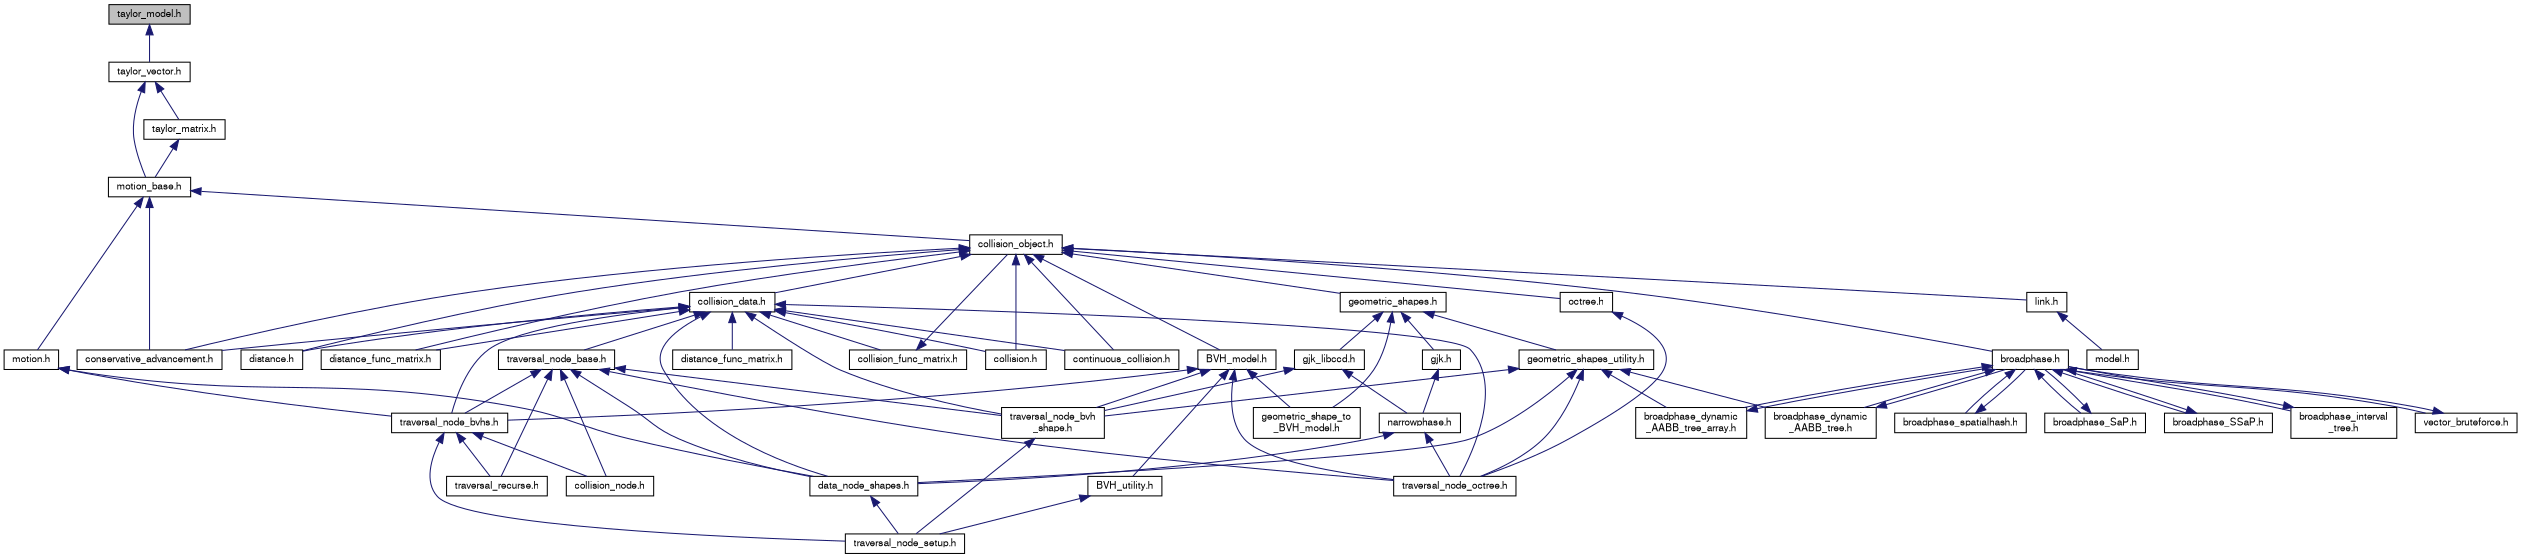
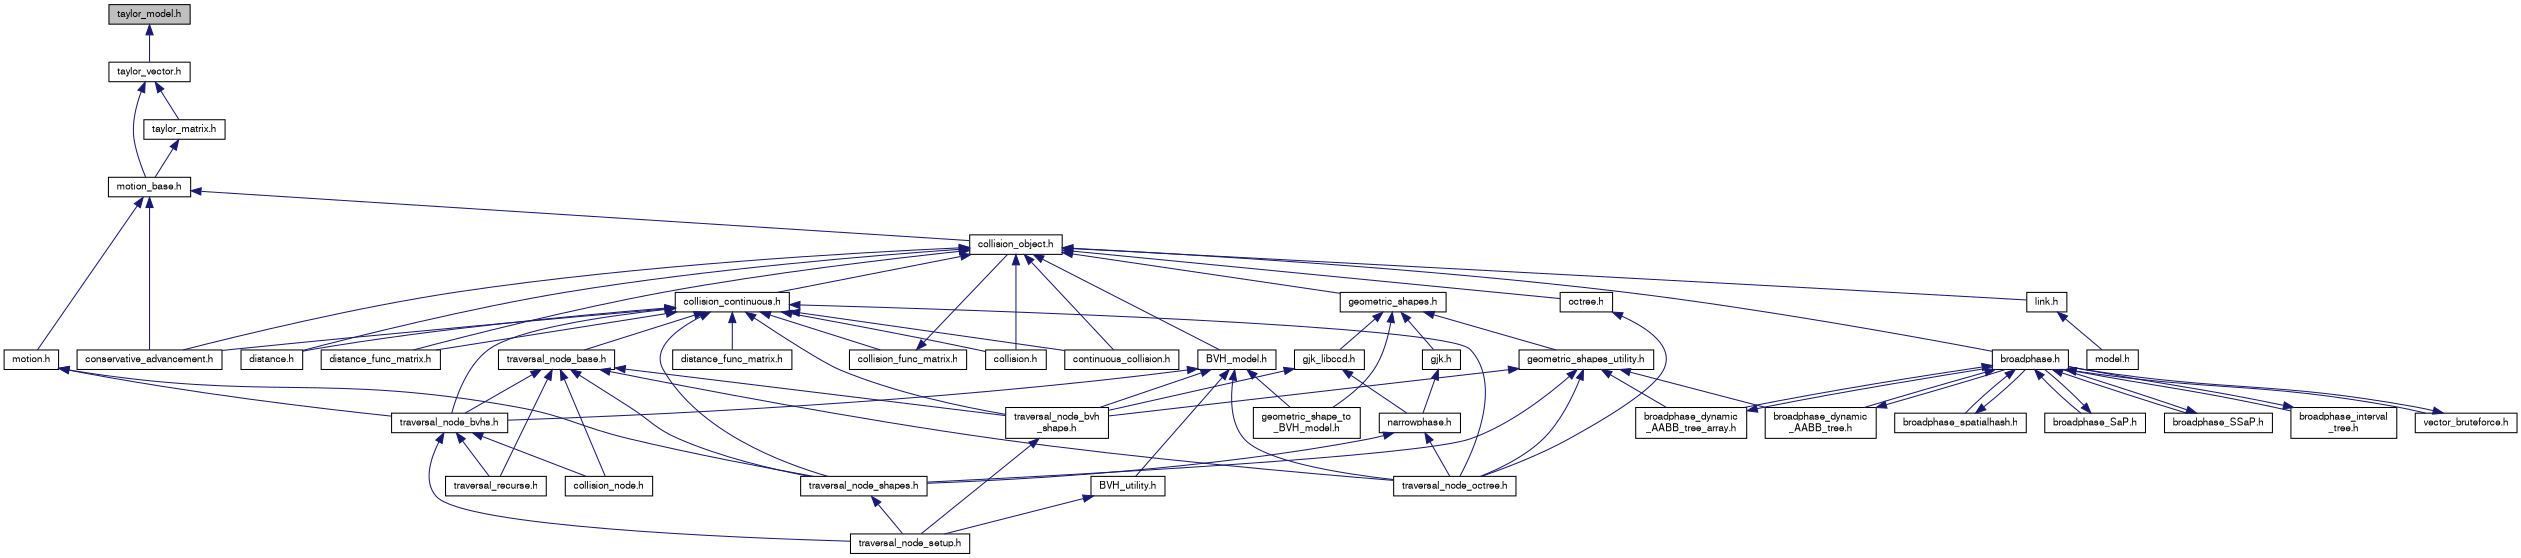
(732, 302) -> (732, 302)
(864, 486) -> (864, 486)
